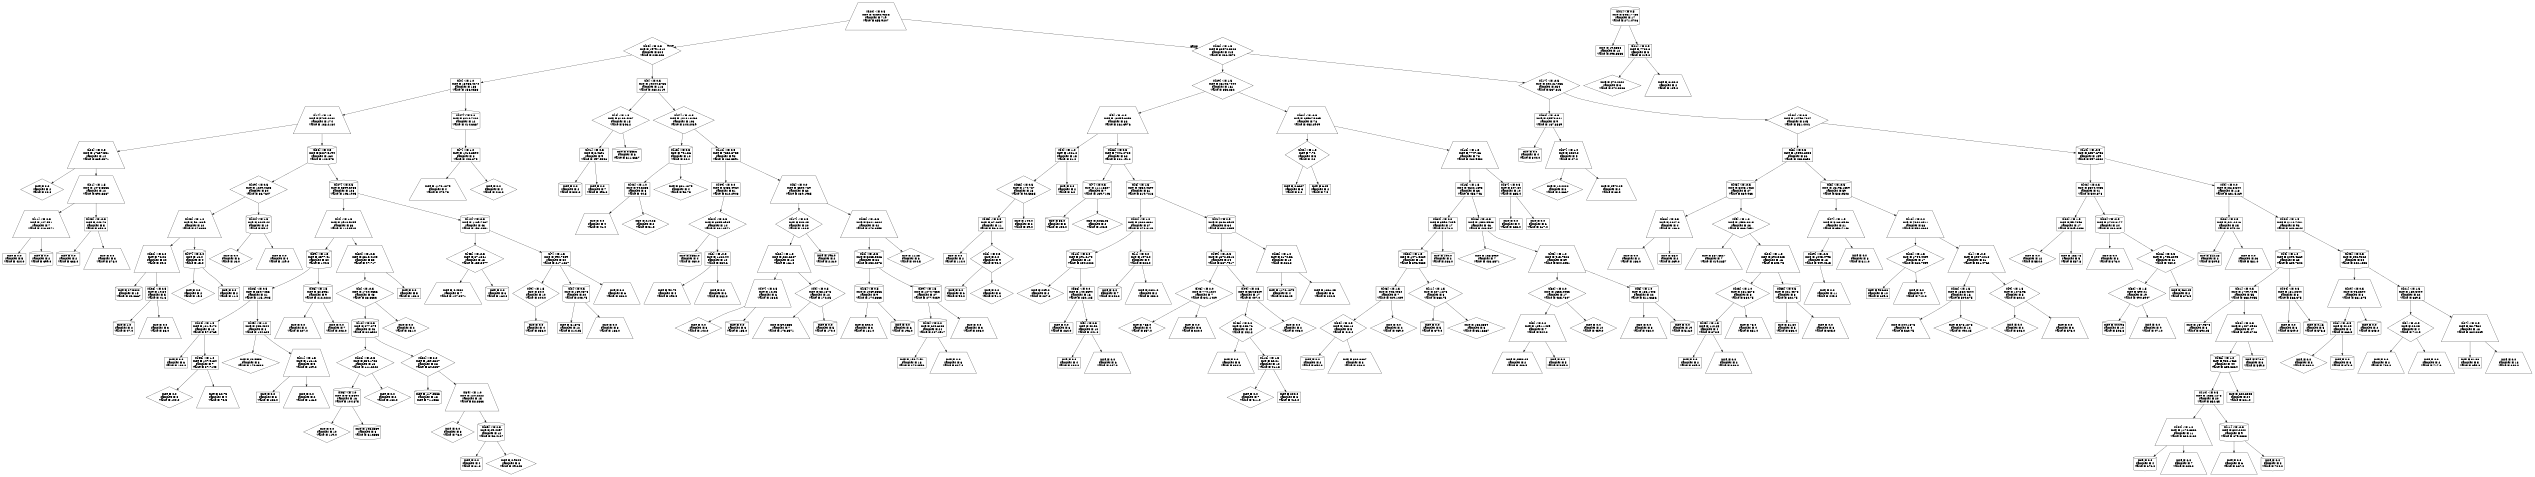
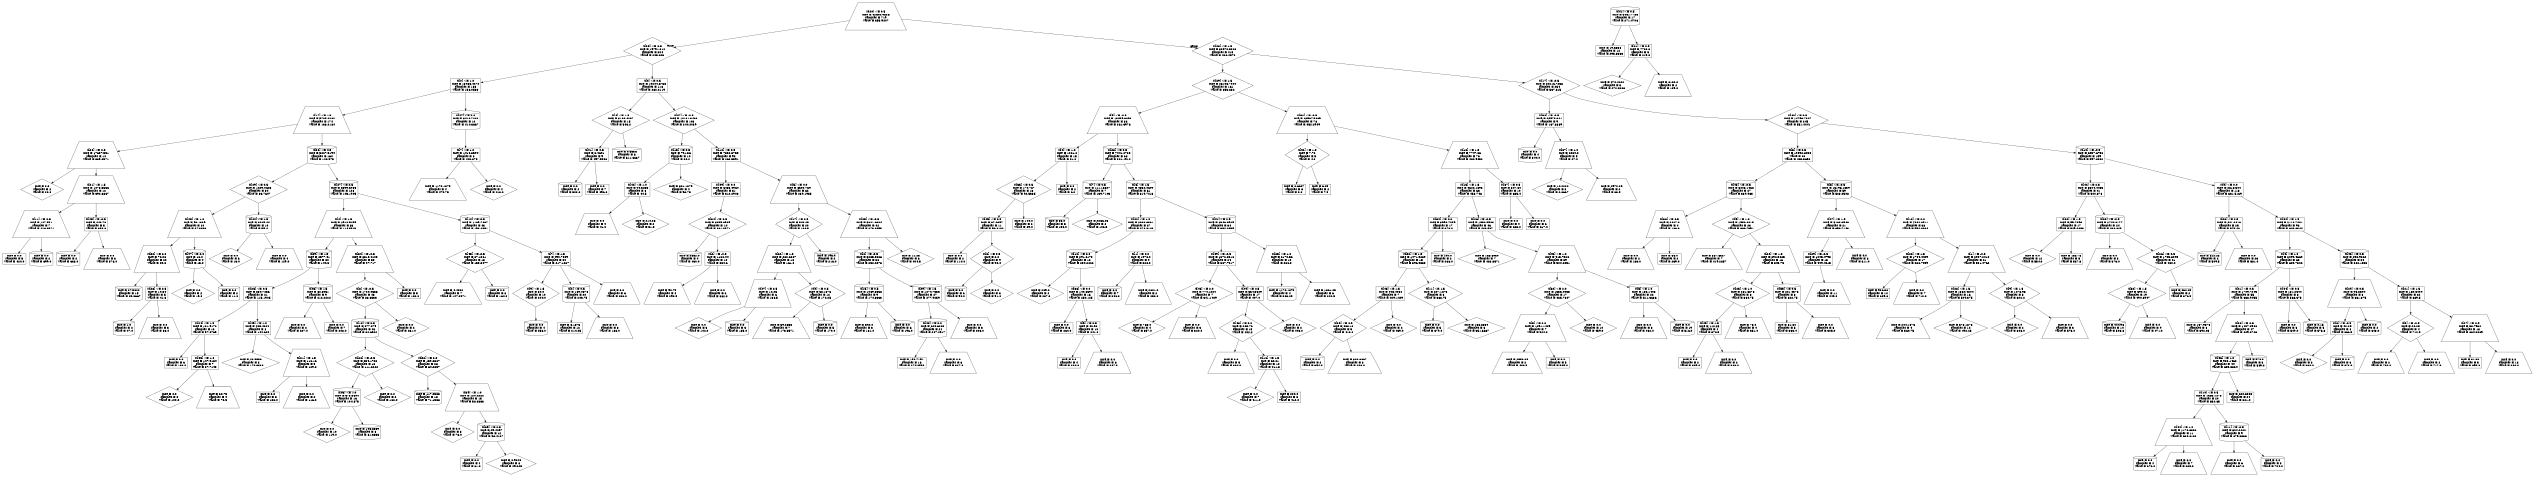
(1798, 155) -> (1798, 155)
(1141, 240) -> none
(428, 397) -> (428, 397)
